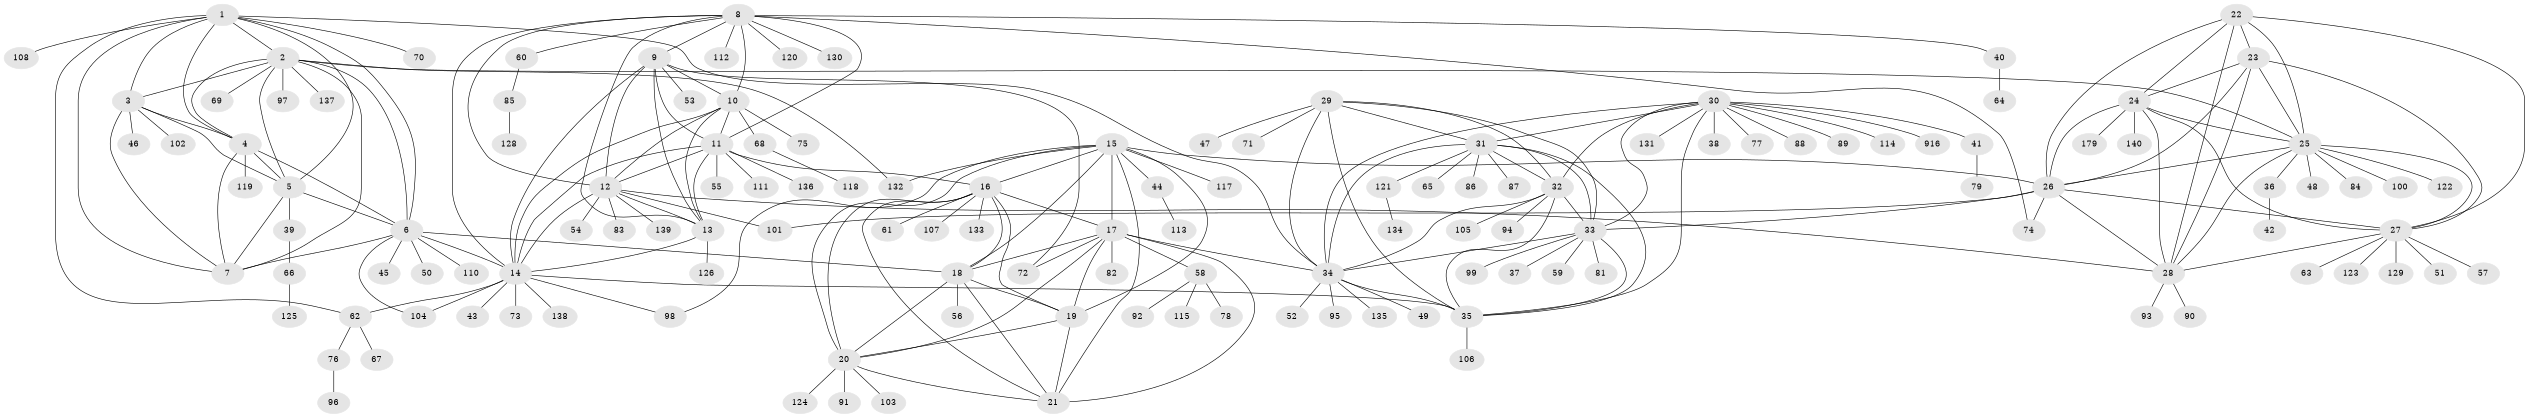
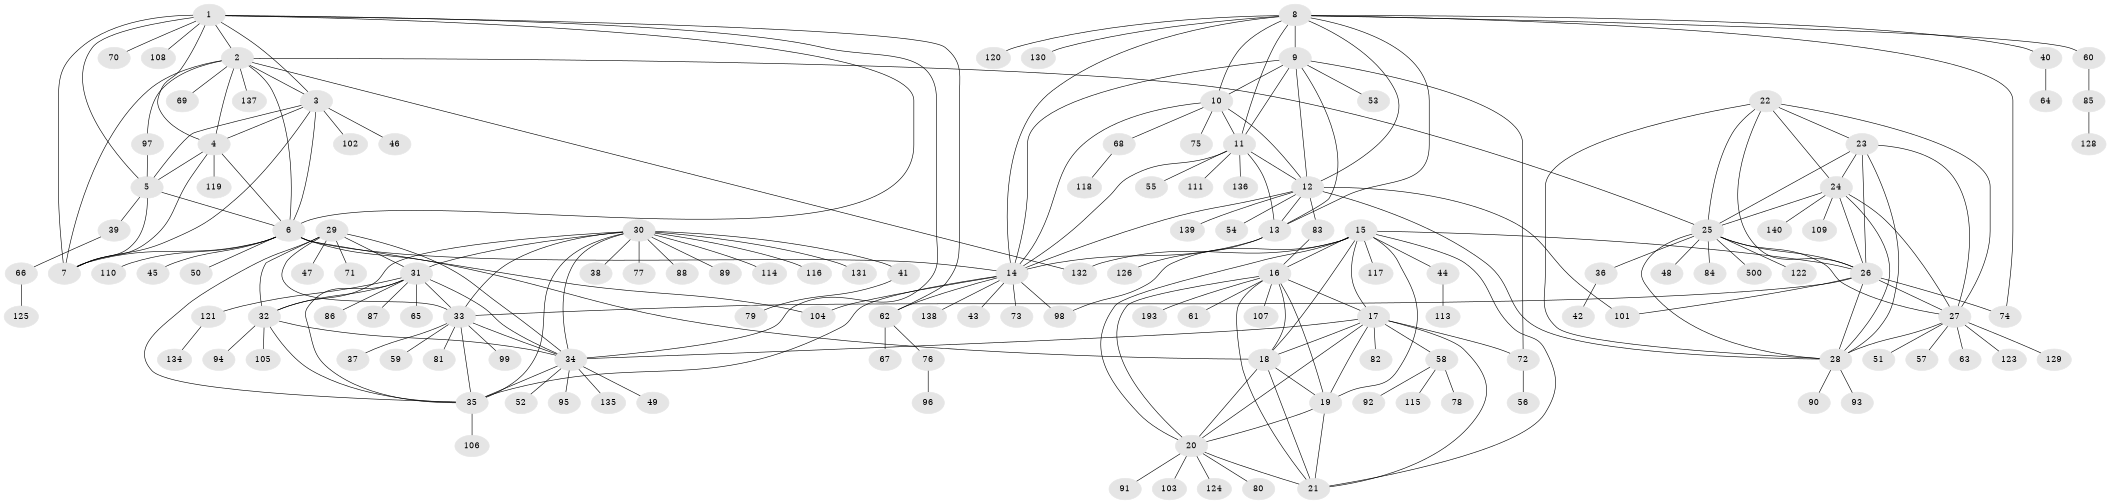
(722, 58) -> none
(264, 122) -> (147, 166)
(1933, 144) -> (814, 274)
(2090, 144) -> (1820, 230)
(686, 163) -> none
none -> (309, 167)
(849, 171) -> (1290, 258)
(2400, 187) -> (1754, 274)
(1574, 209) -> none
(977, 230) -> (1150, 317)
(958, 295) -> (1523, 381)
none -> (1259, 489)
